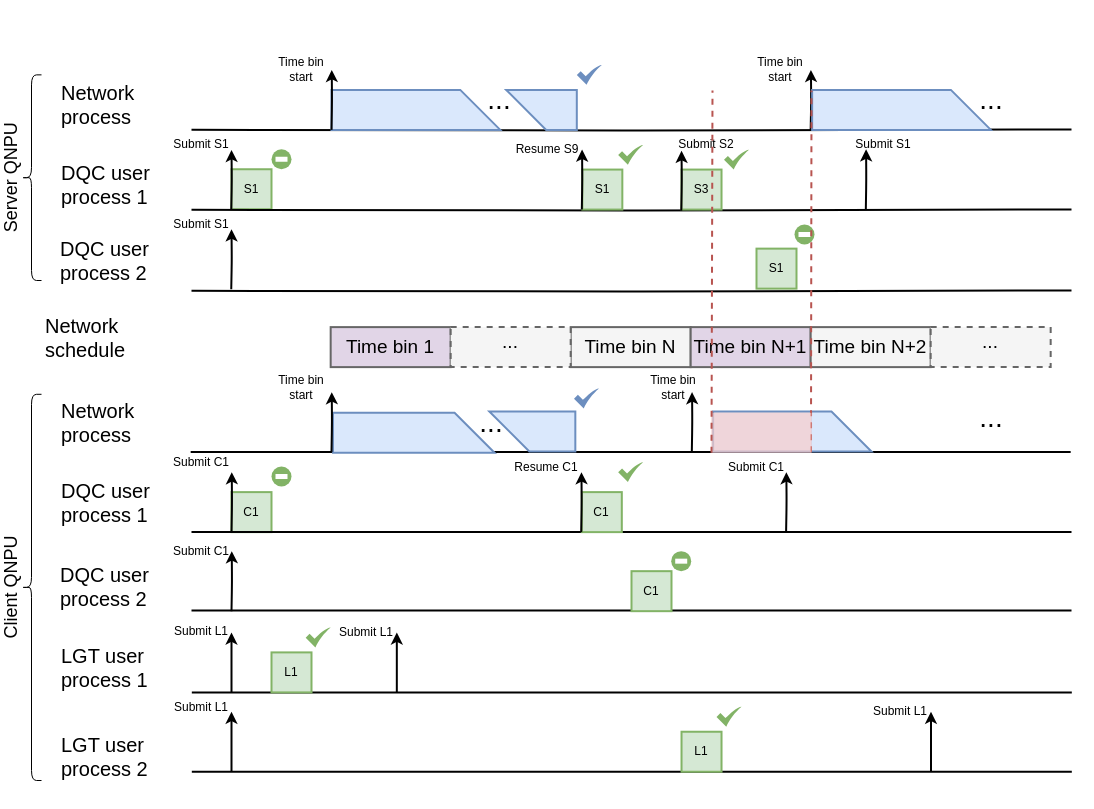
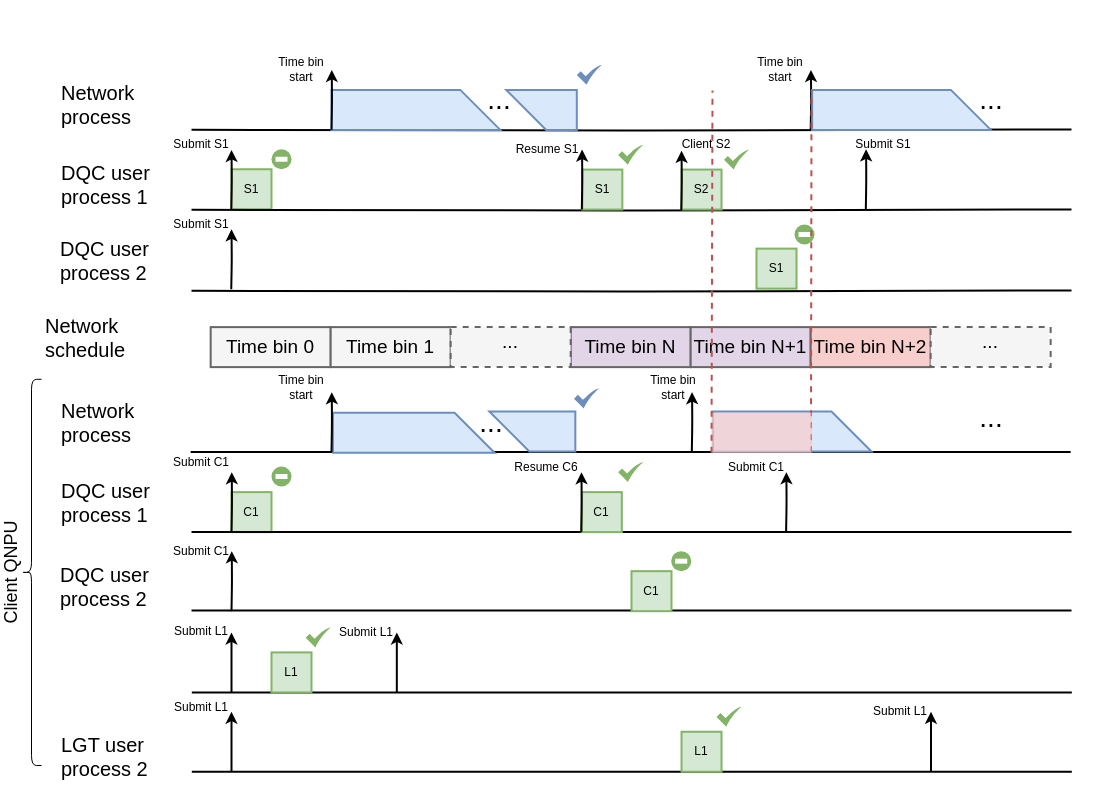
(707, 145) -> (707, 145)
(548, 150) -> (548, 150)
(32, 178) -> none
(702, 190) -> (702, 190)
none -> (271, 347)
(391, 347) -> (391, 347)
(631, 347) -> (631, 347)
(871, 347) -> (871, 347)
(547, 468) -> (547, 468)
(32, 587) -> (32, 572)
(112, 667) -> none
